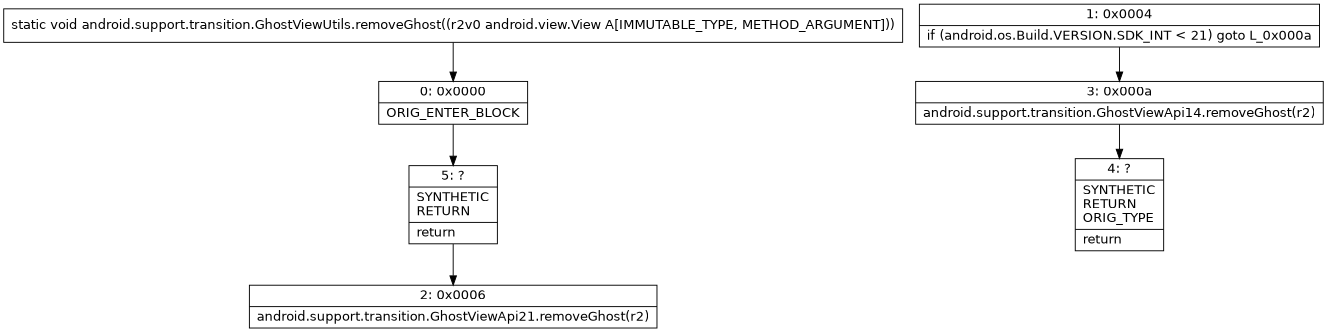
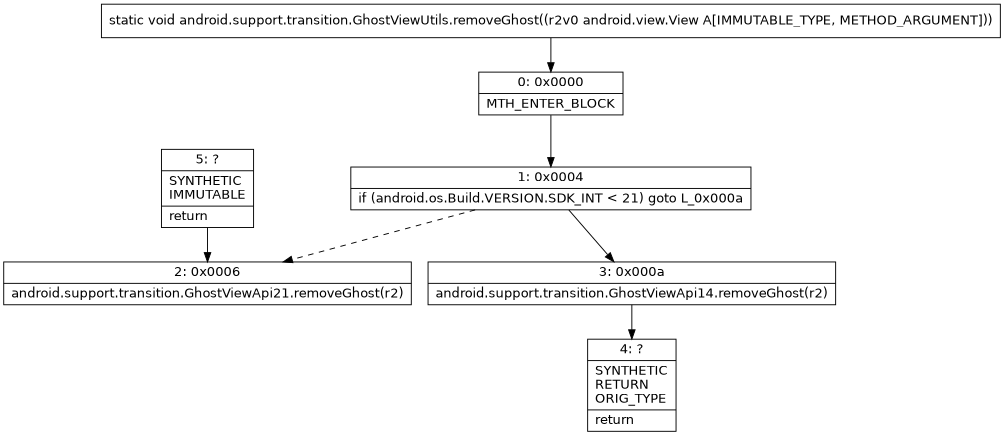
(453, 113) -> (551, 104)
(453, 140) -> (551, 136)
(443, 211) -> (208, 195)
none -> (384, 235)
